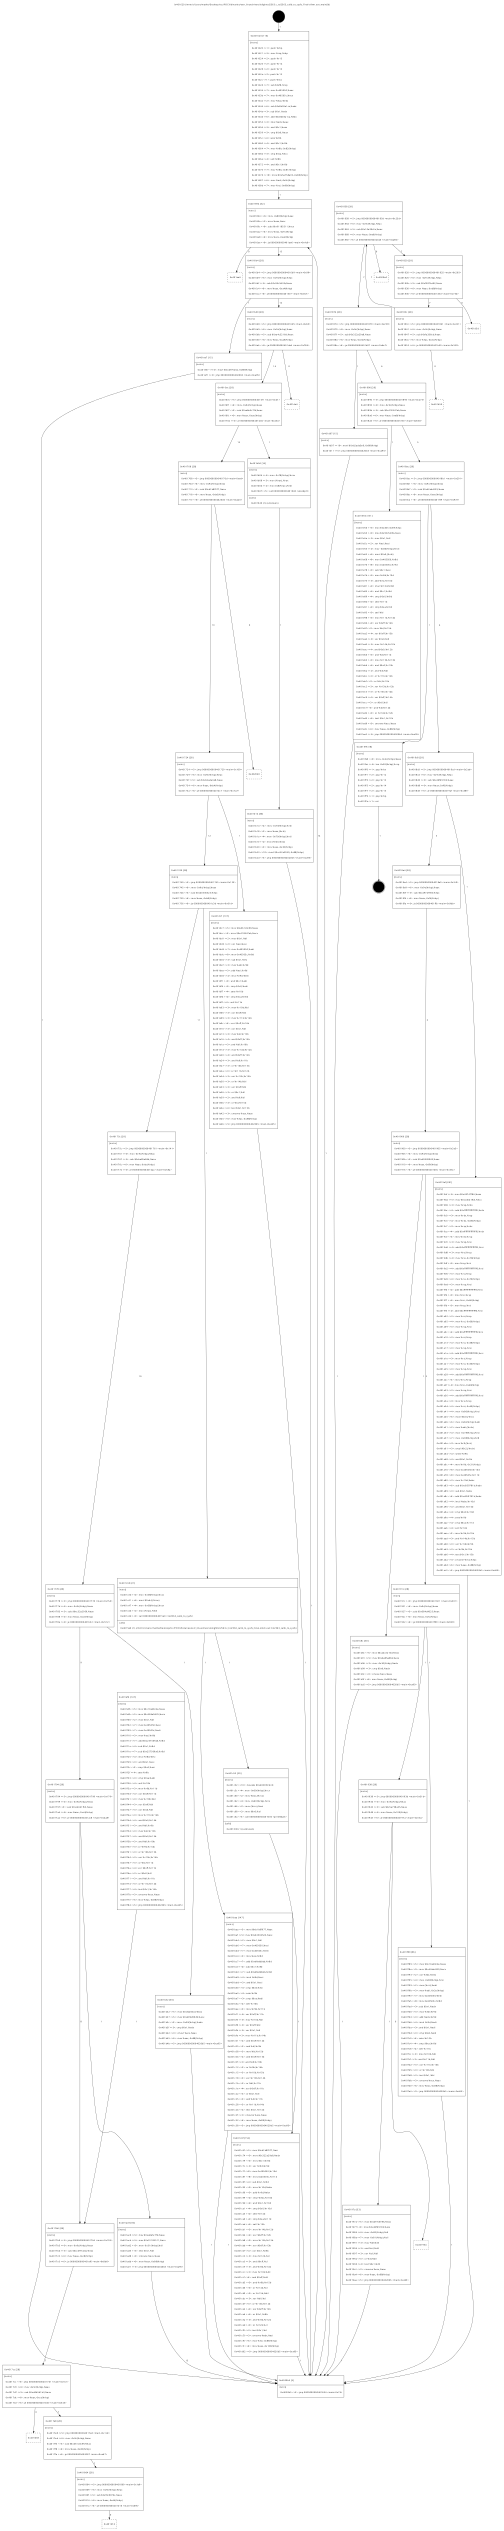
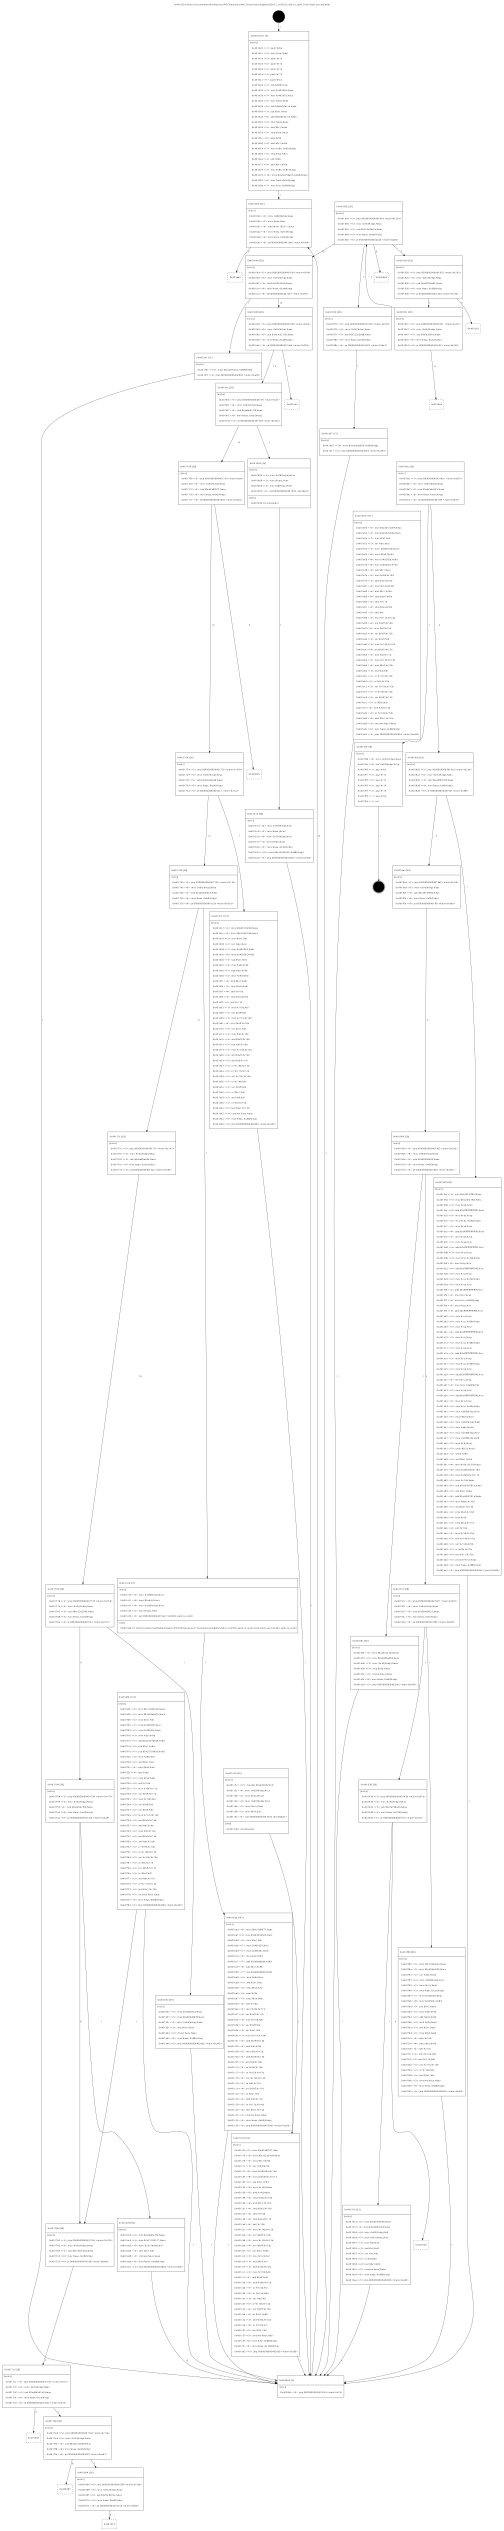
(279, 251) -> (324, 250)
(392, 404) -> none
(232, 1700) -> none
none -> (192, 2162)
none -> (65, 2489)
